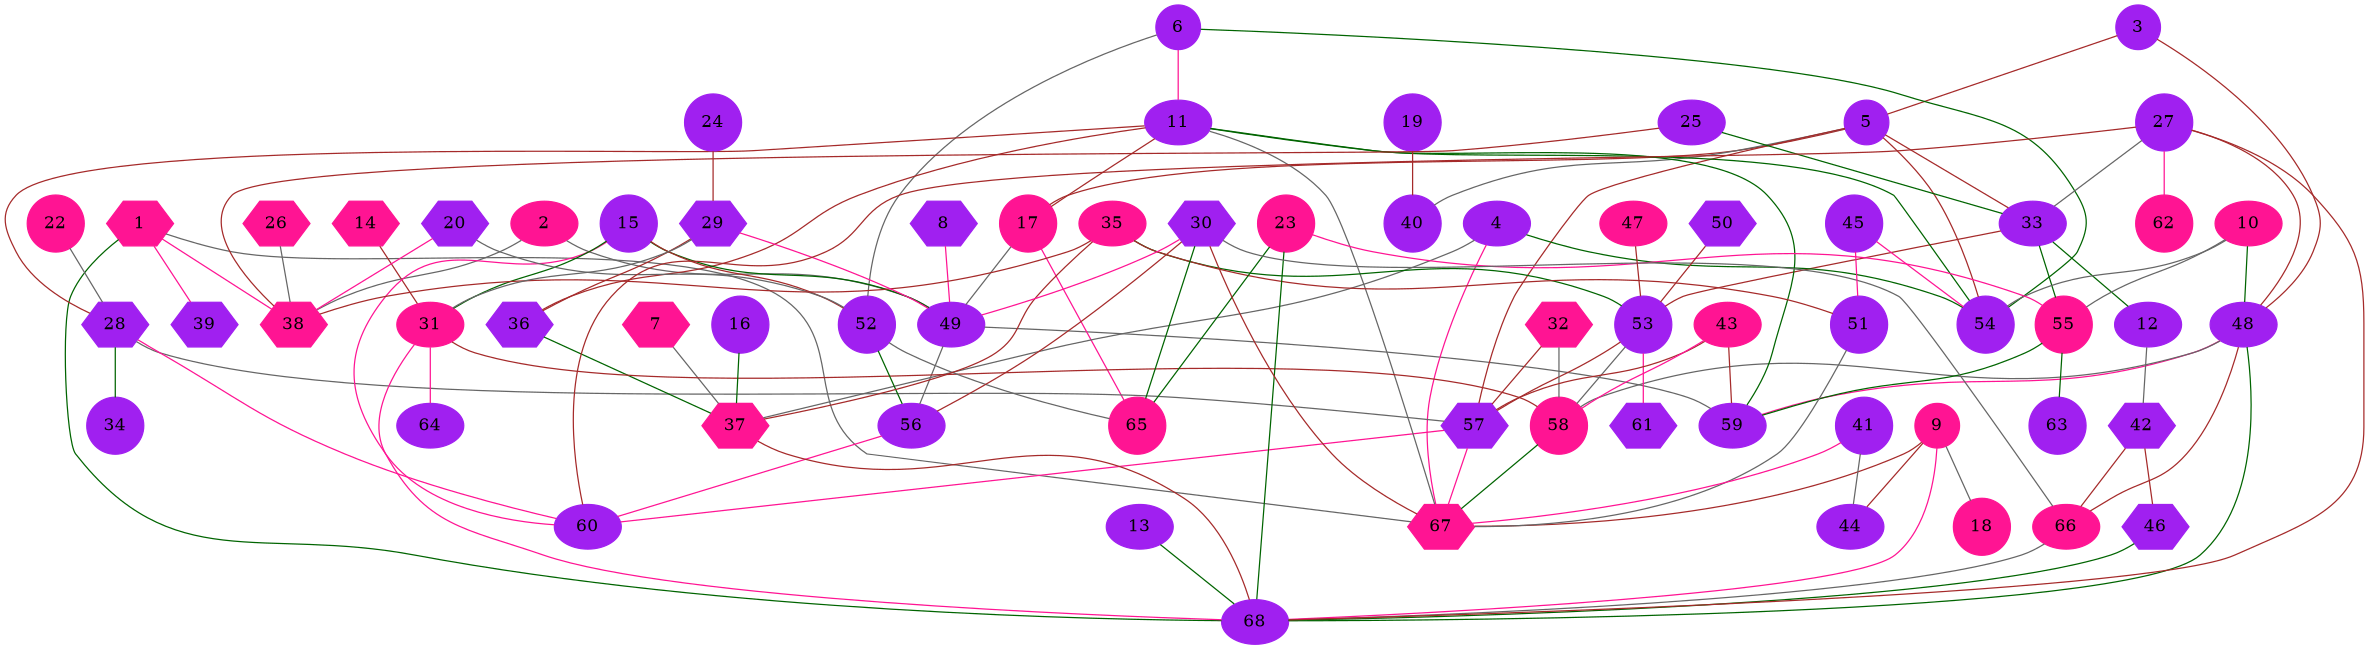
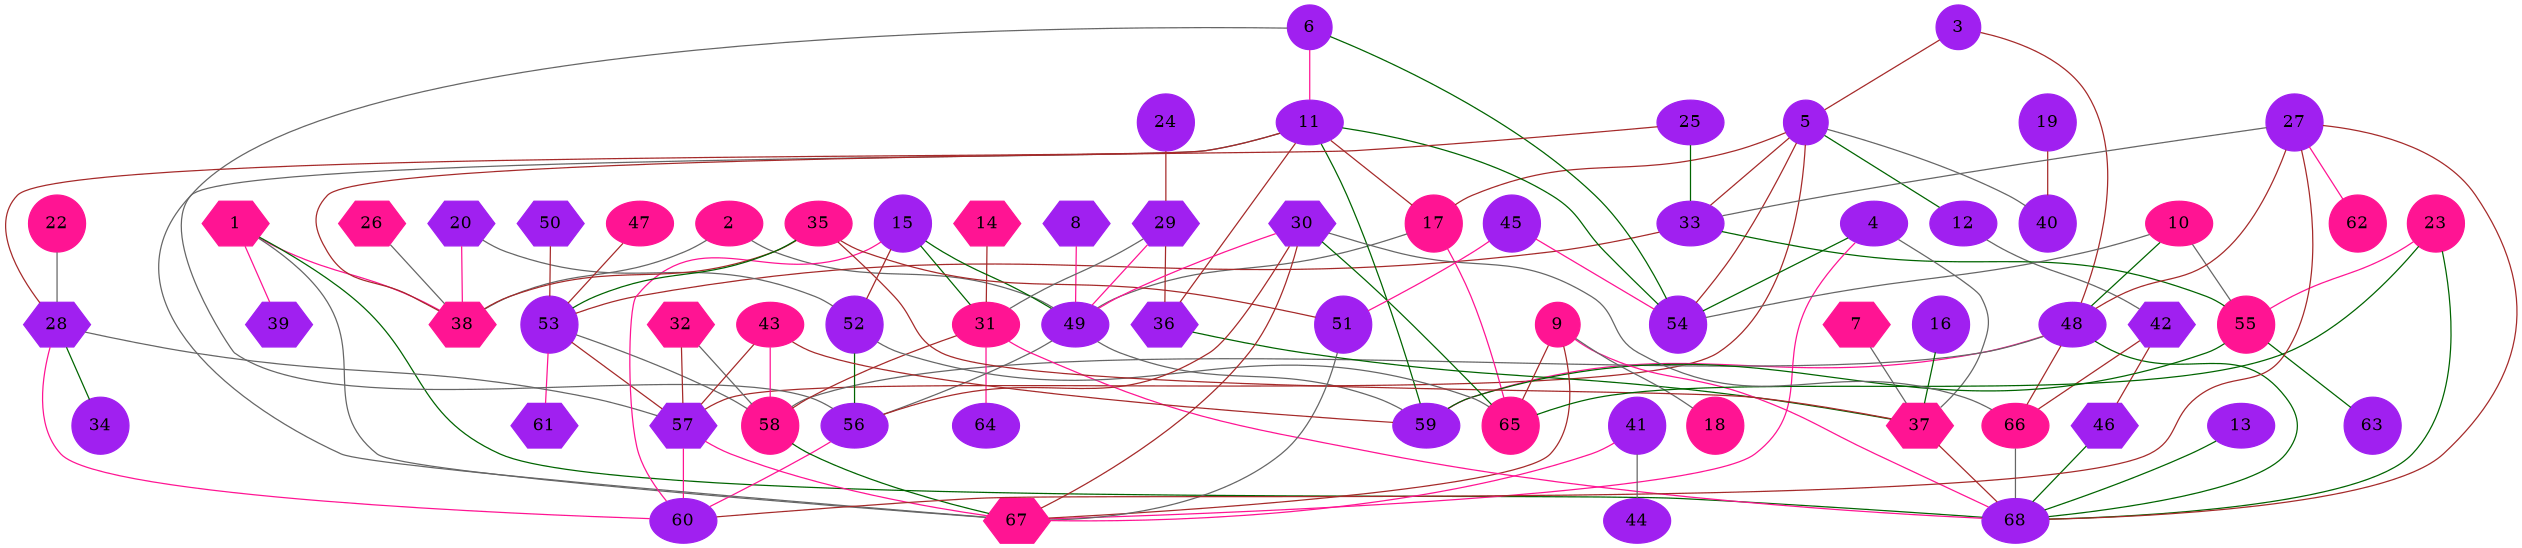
(972, 126) -> (343, 116)
(2085, 269) -> (1882, 171)
(1895, 475) -> (1535, 373)
